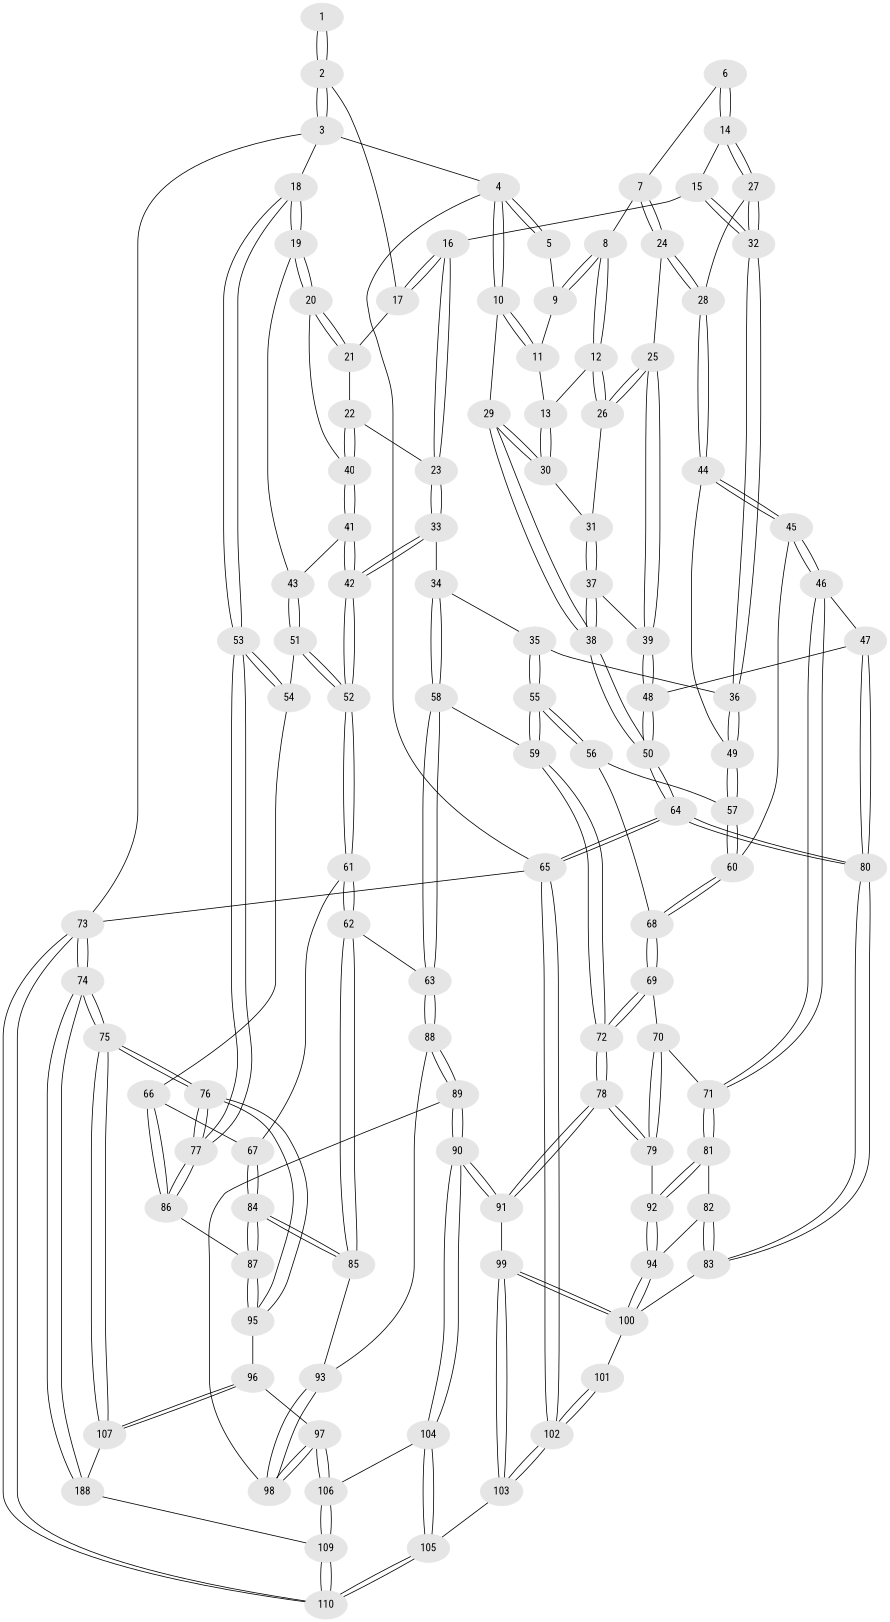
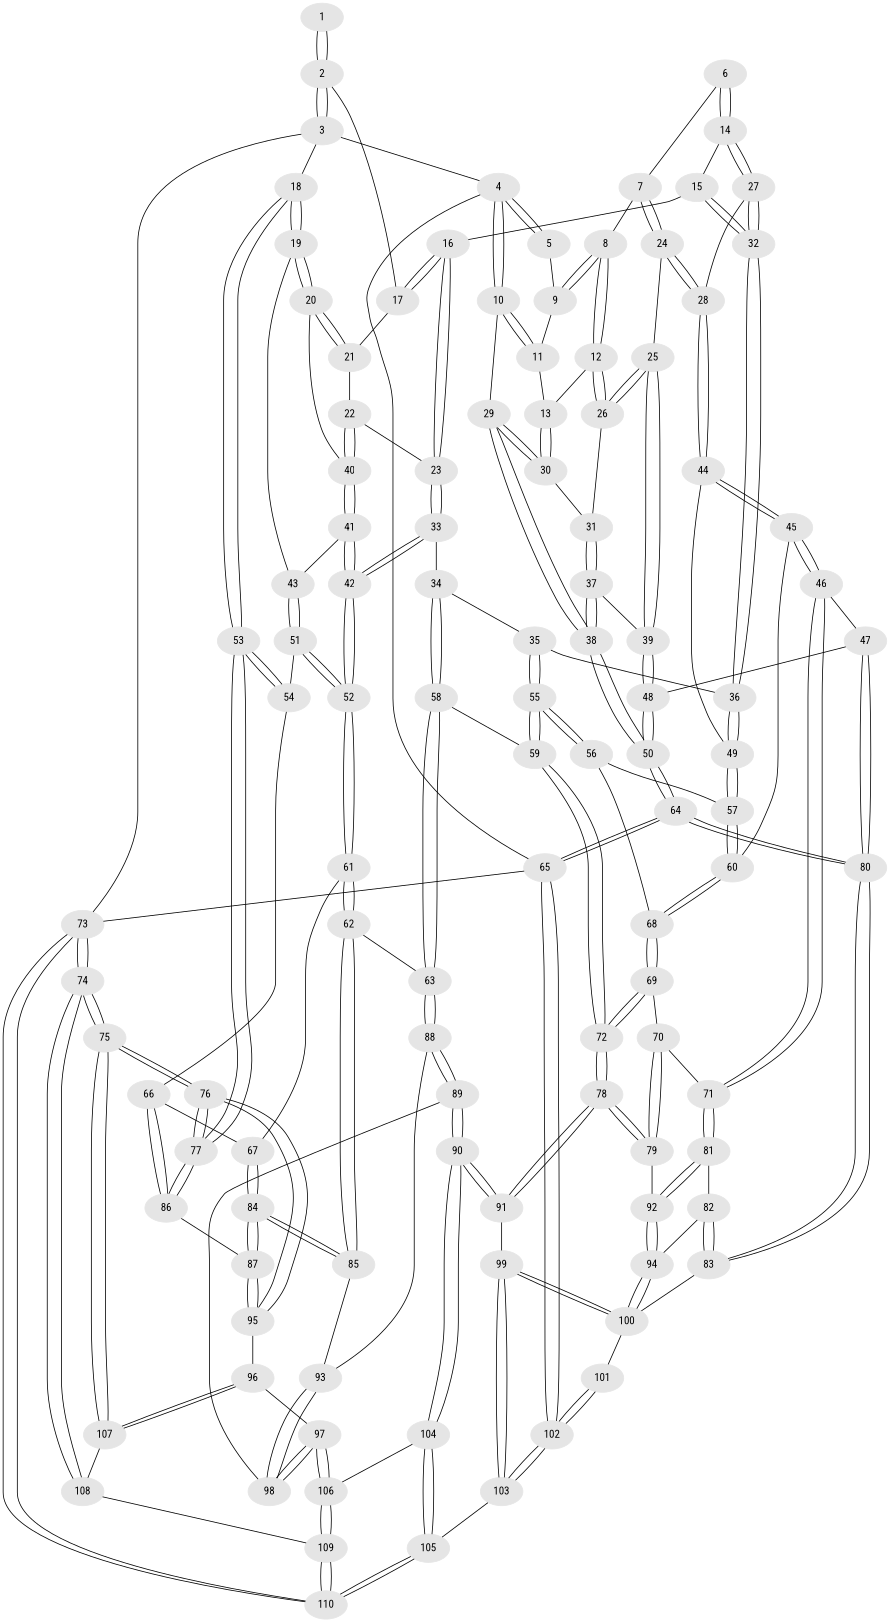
(83, 1492) -> (83, 1492)
